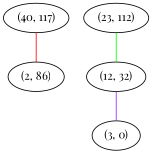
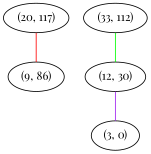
(36, 18) -> (36, 18)
(116, 18) -> (115, 18)
(36, 77) -> (36, 77)
(116, 77) -> (115, 77)
